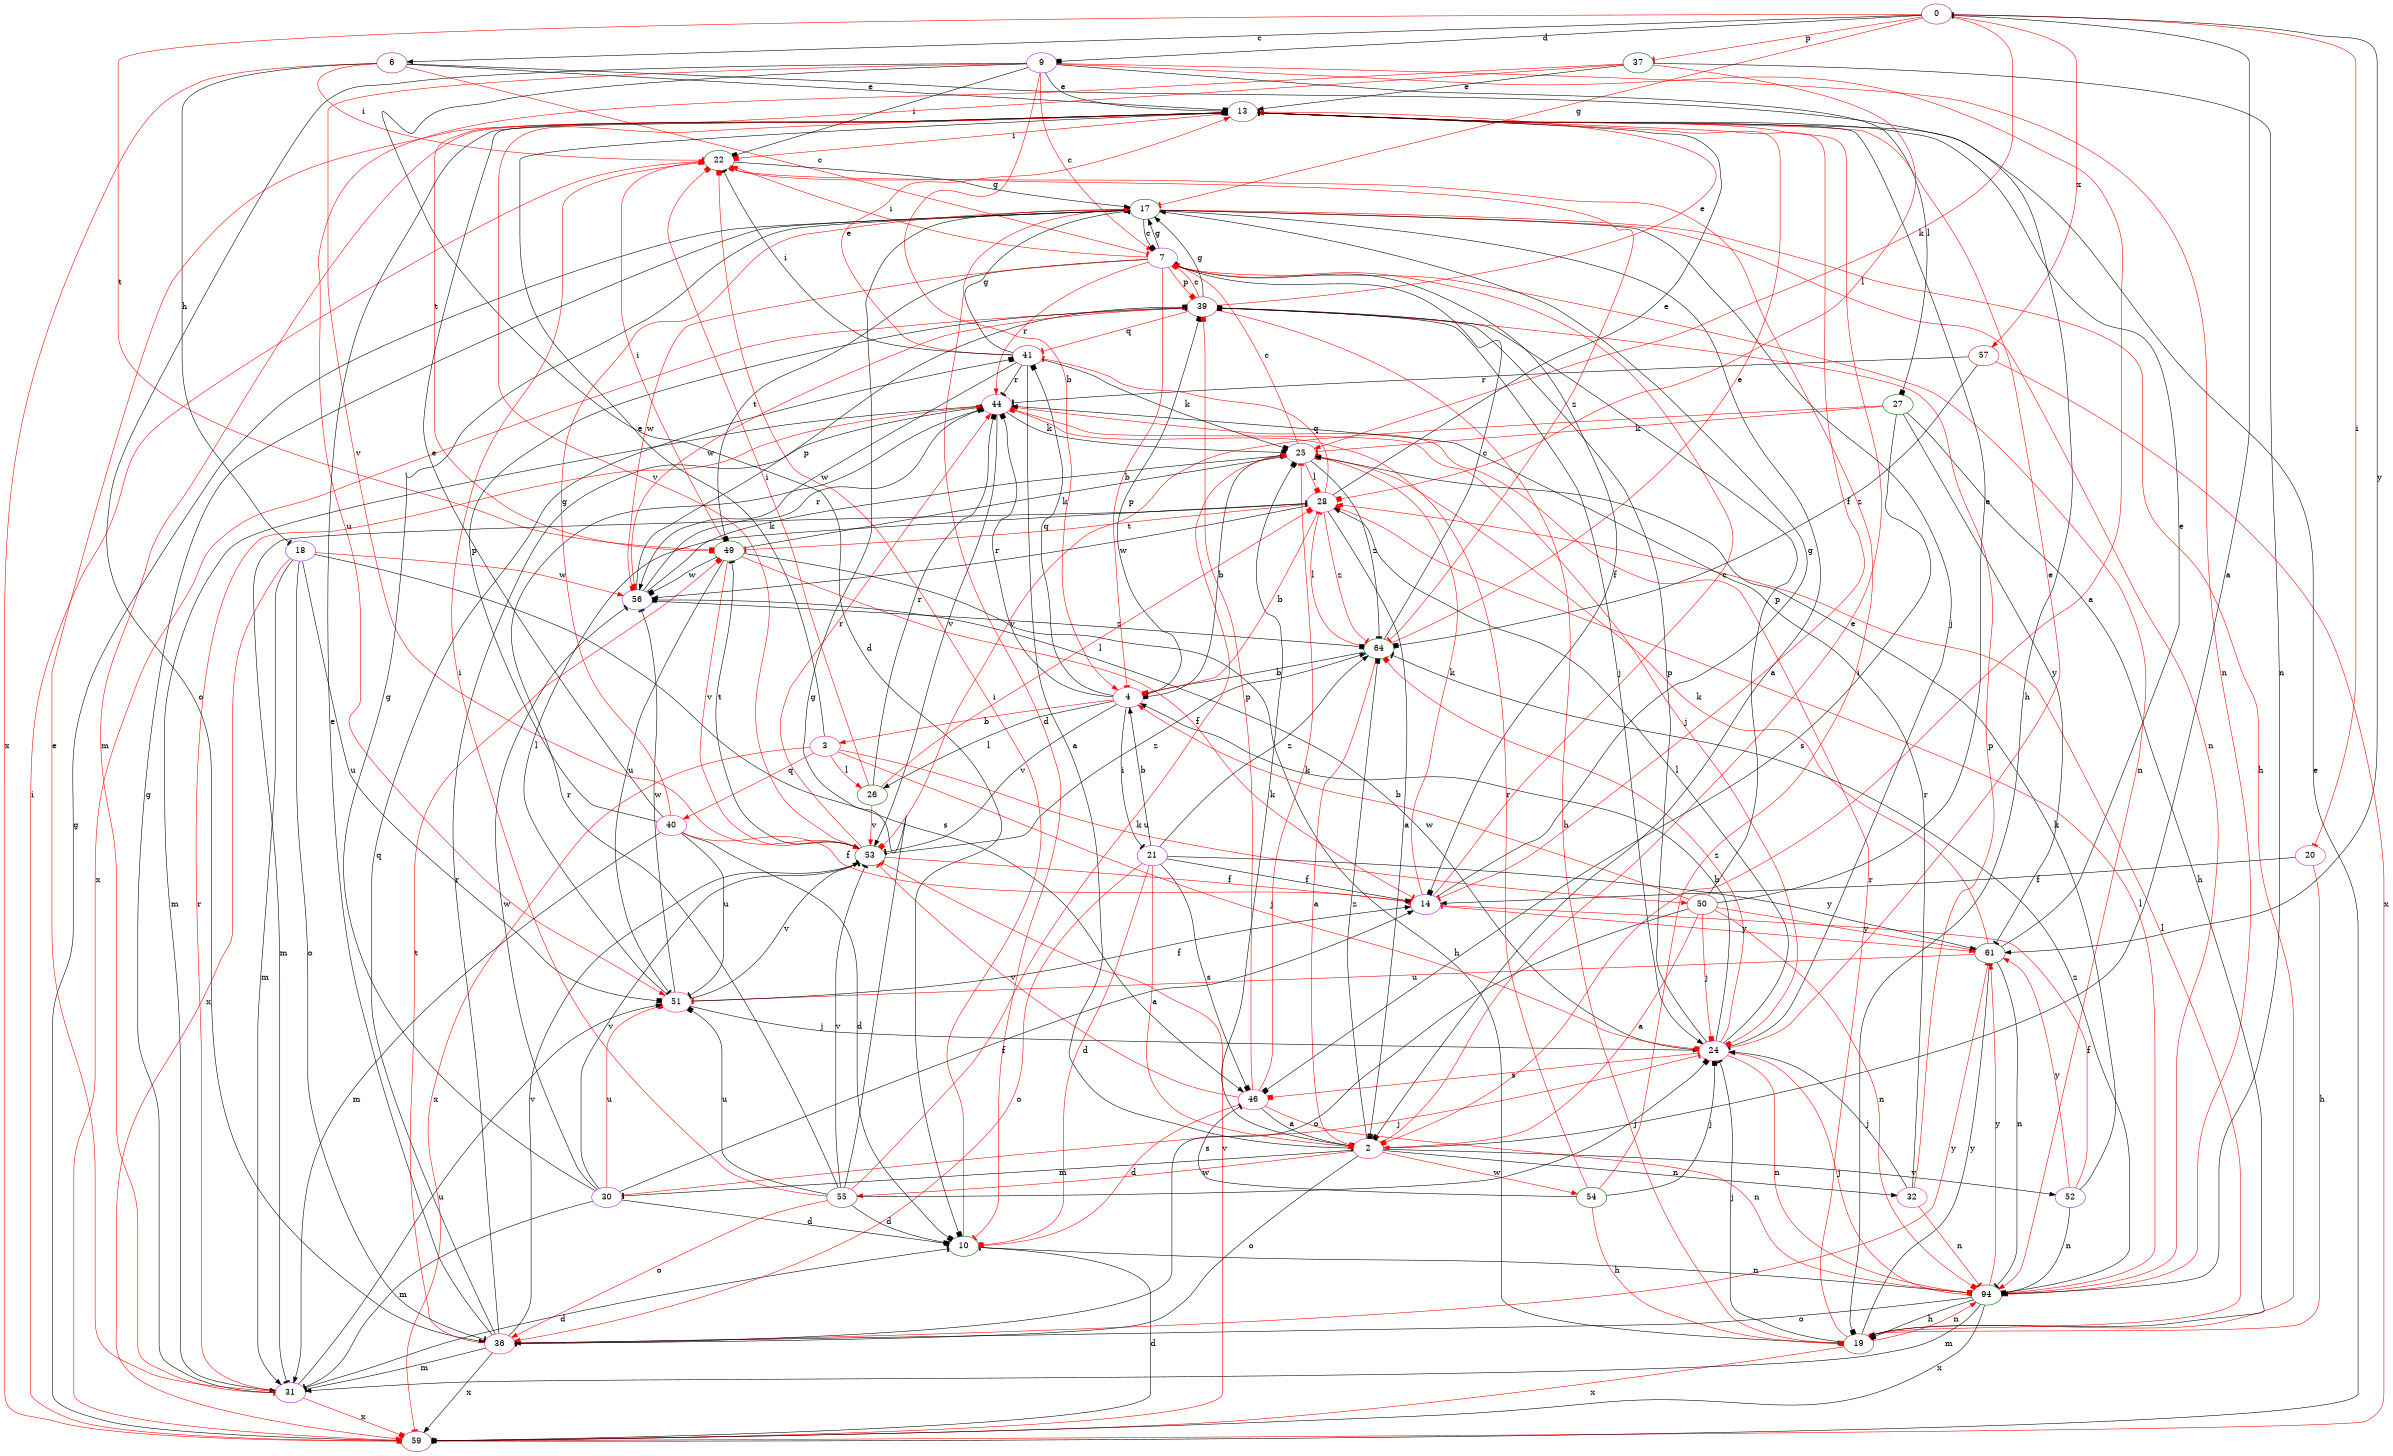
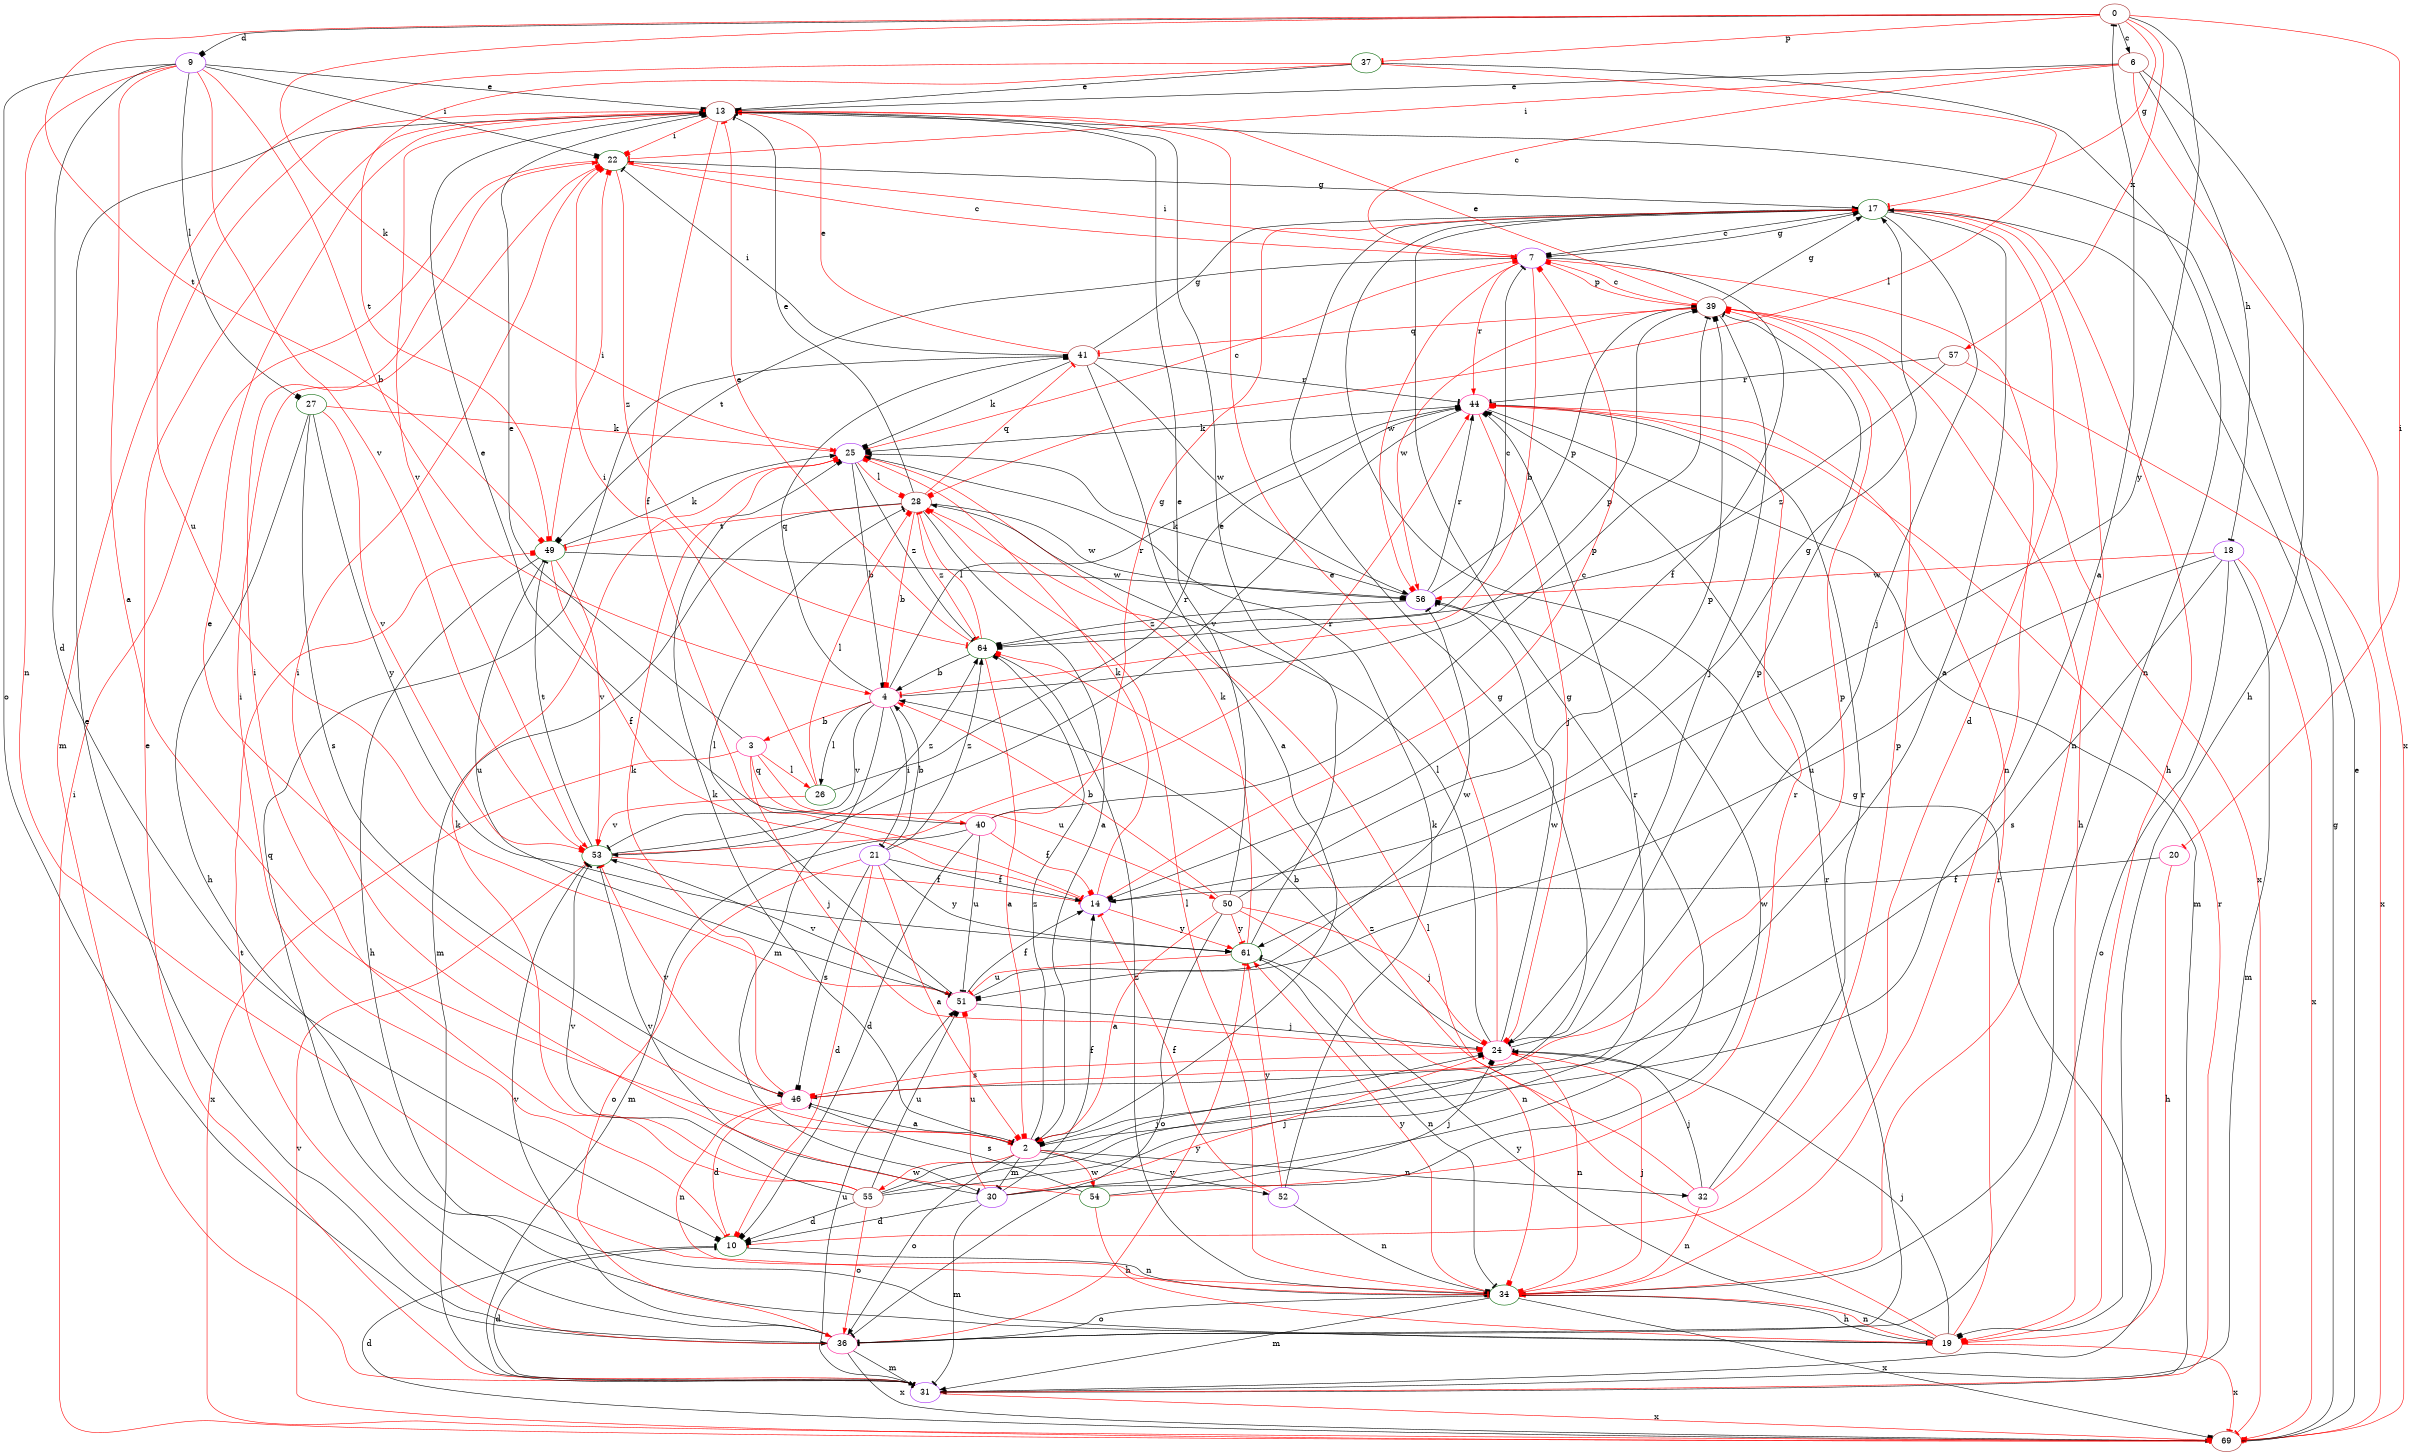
(1070, 174) -> (1067, 229)
(1322, 502) -> (916, 502)
(2047, 668) -> (623, 878)
(473, 697) -> (1901, 1257)
(1641, 797) -> (1354, 911)
none -> (744, 1007)
(1987, 1295) -> (1504, 1295)
(417, 1441) -> (2226, 1441)
